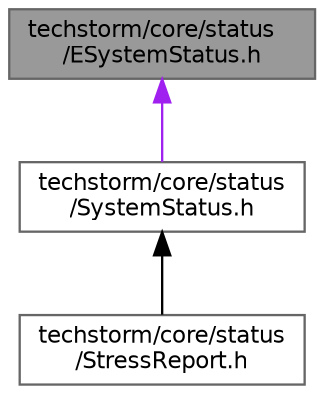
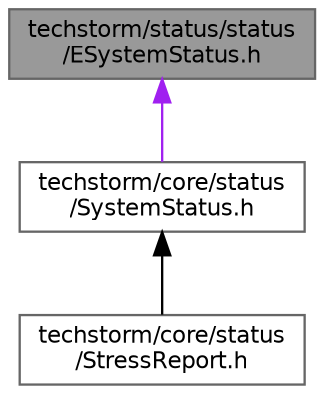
(162, 44) -> (162, 44)
